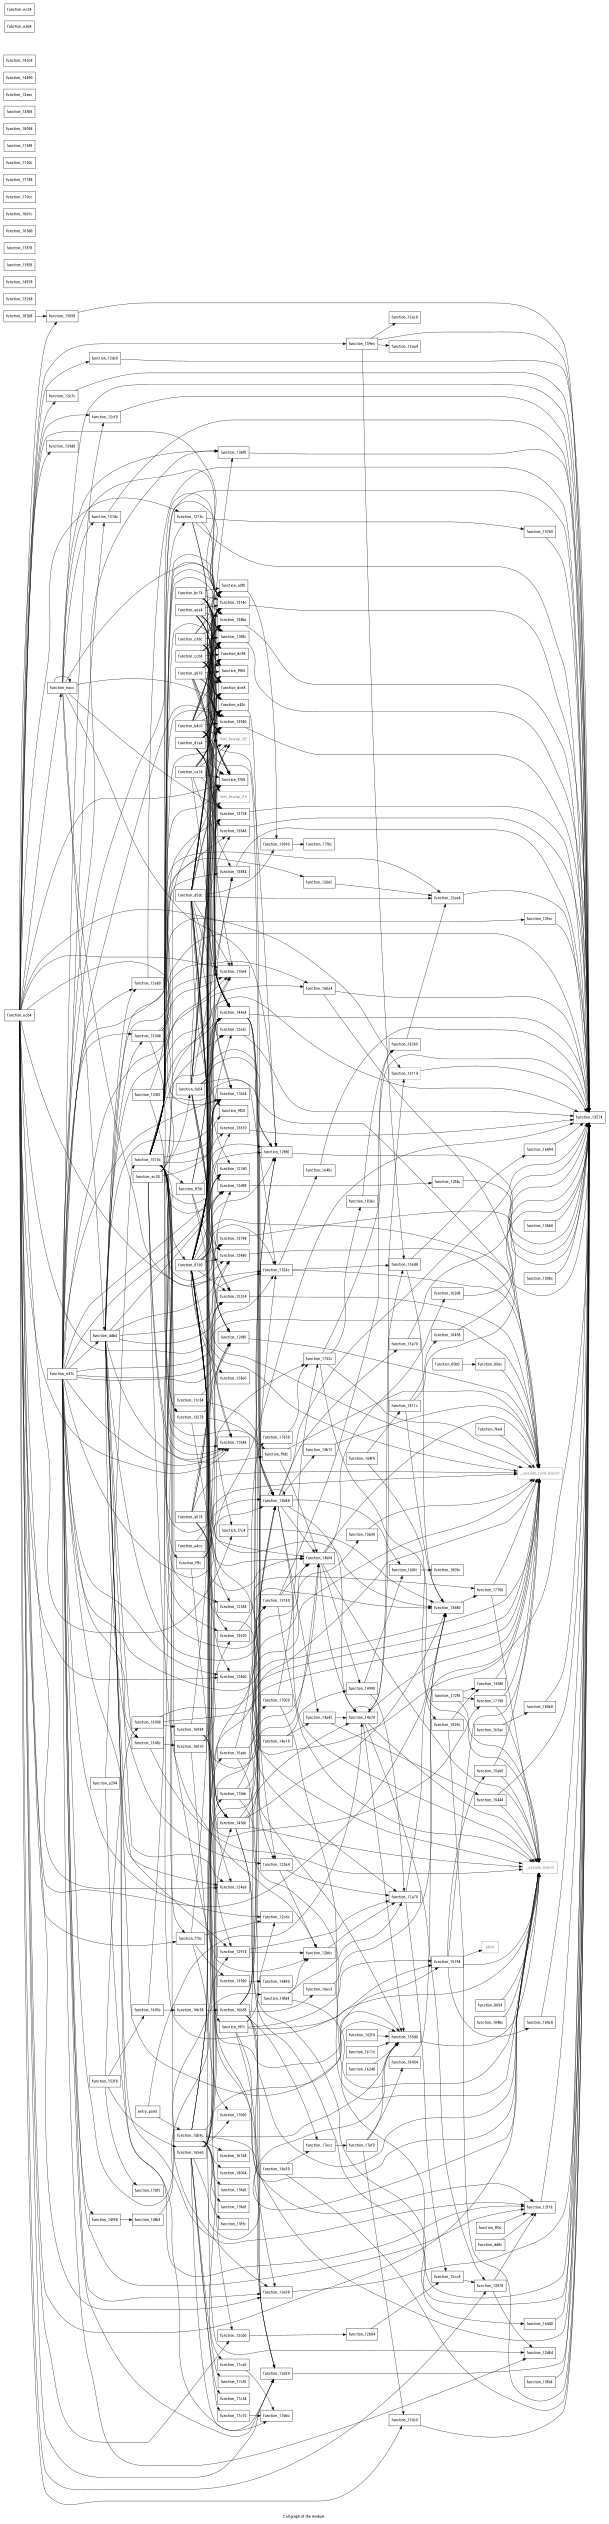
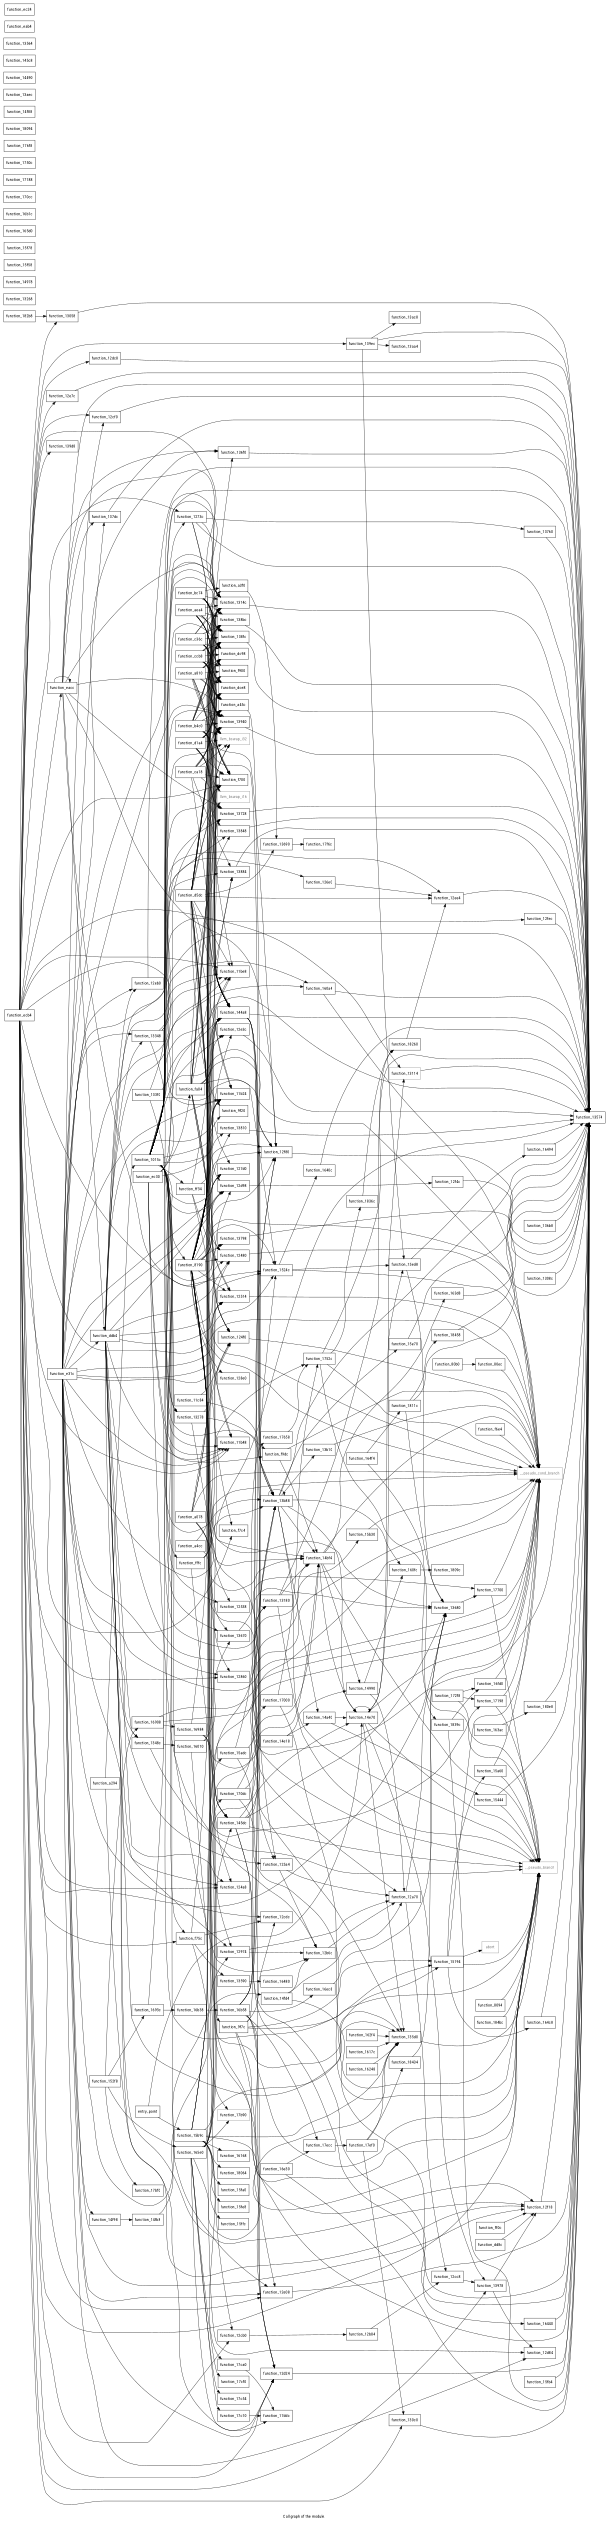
none -> (20, 44)
(209, 599) -> (210, 656)
(207, 1003) -> none
(347, 1545) -> none
